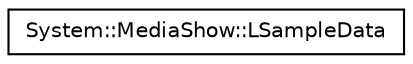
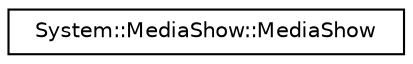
(206, 32) -> (206, 32)
